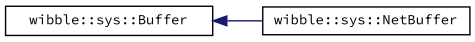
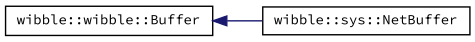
(109, 21) -> (109, 21)
